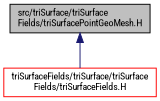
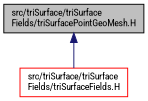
(80, 82) -> (74, 82)
